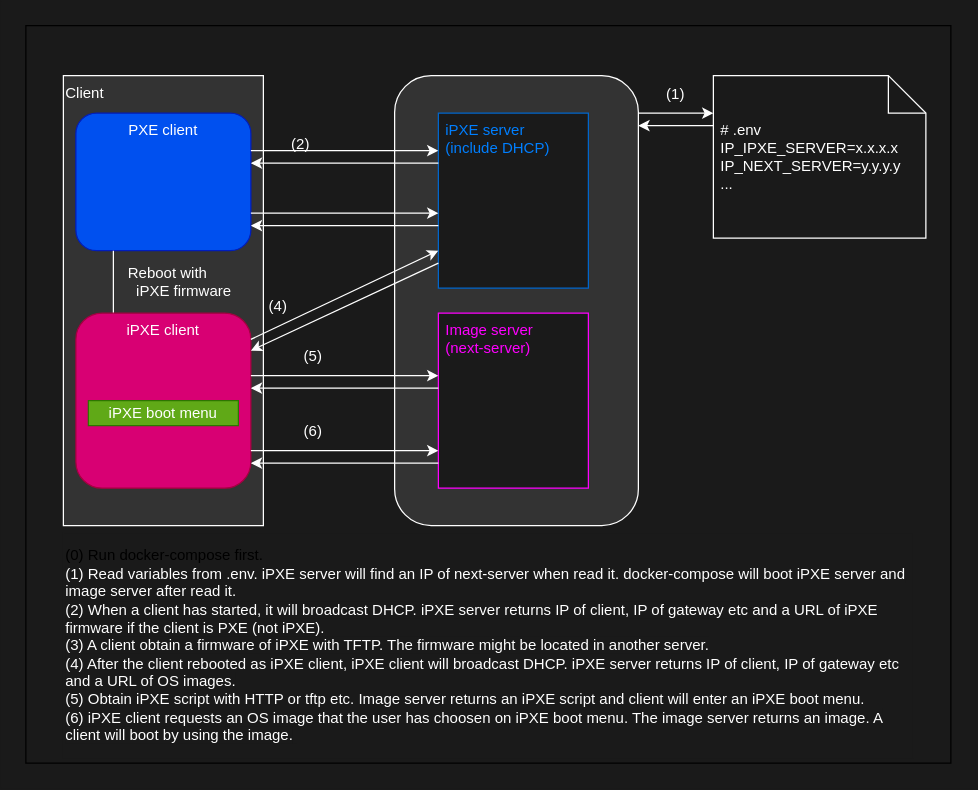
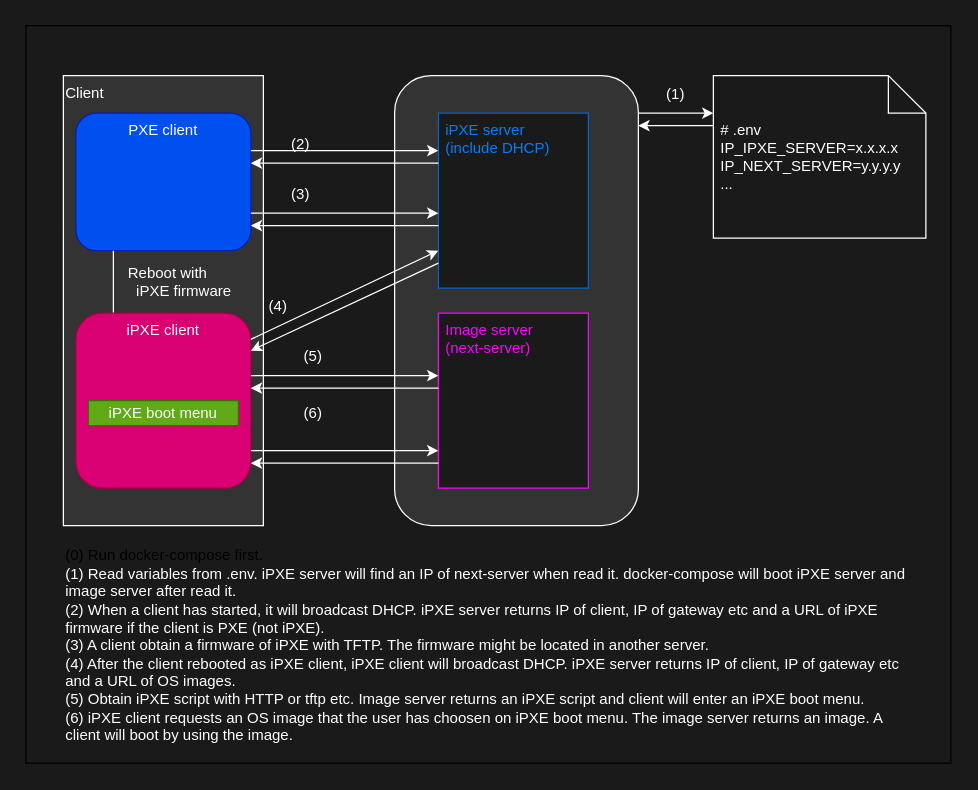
none -> (301, 194)
(313, 432) -> (313, 413)
